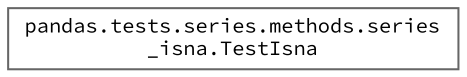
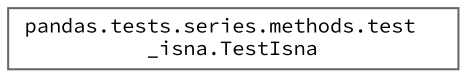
(233, 39) -> (233, 39)
